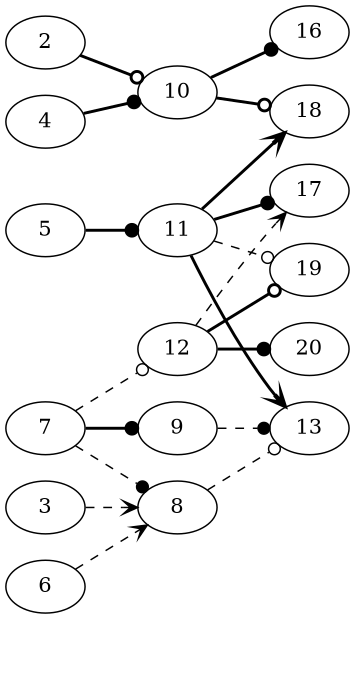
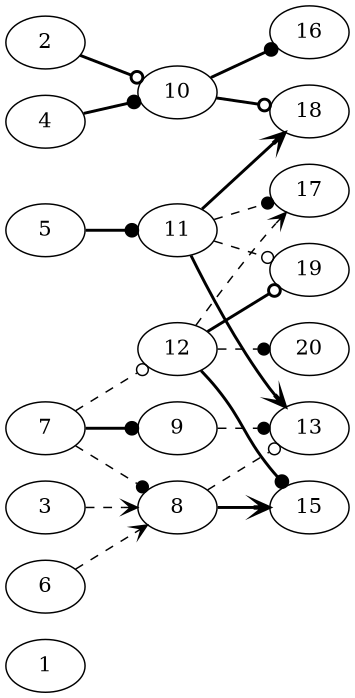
(238, 212) -> (238, 212)
(232, 349) -> (232, 349)
none -> (309, 507)
none -> (45, 666)
